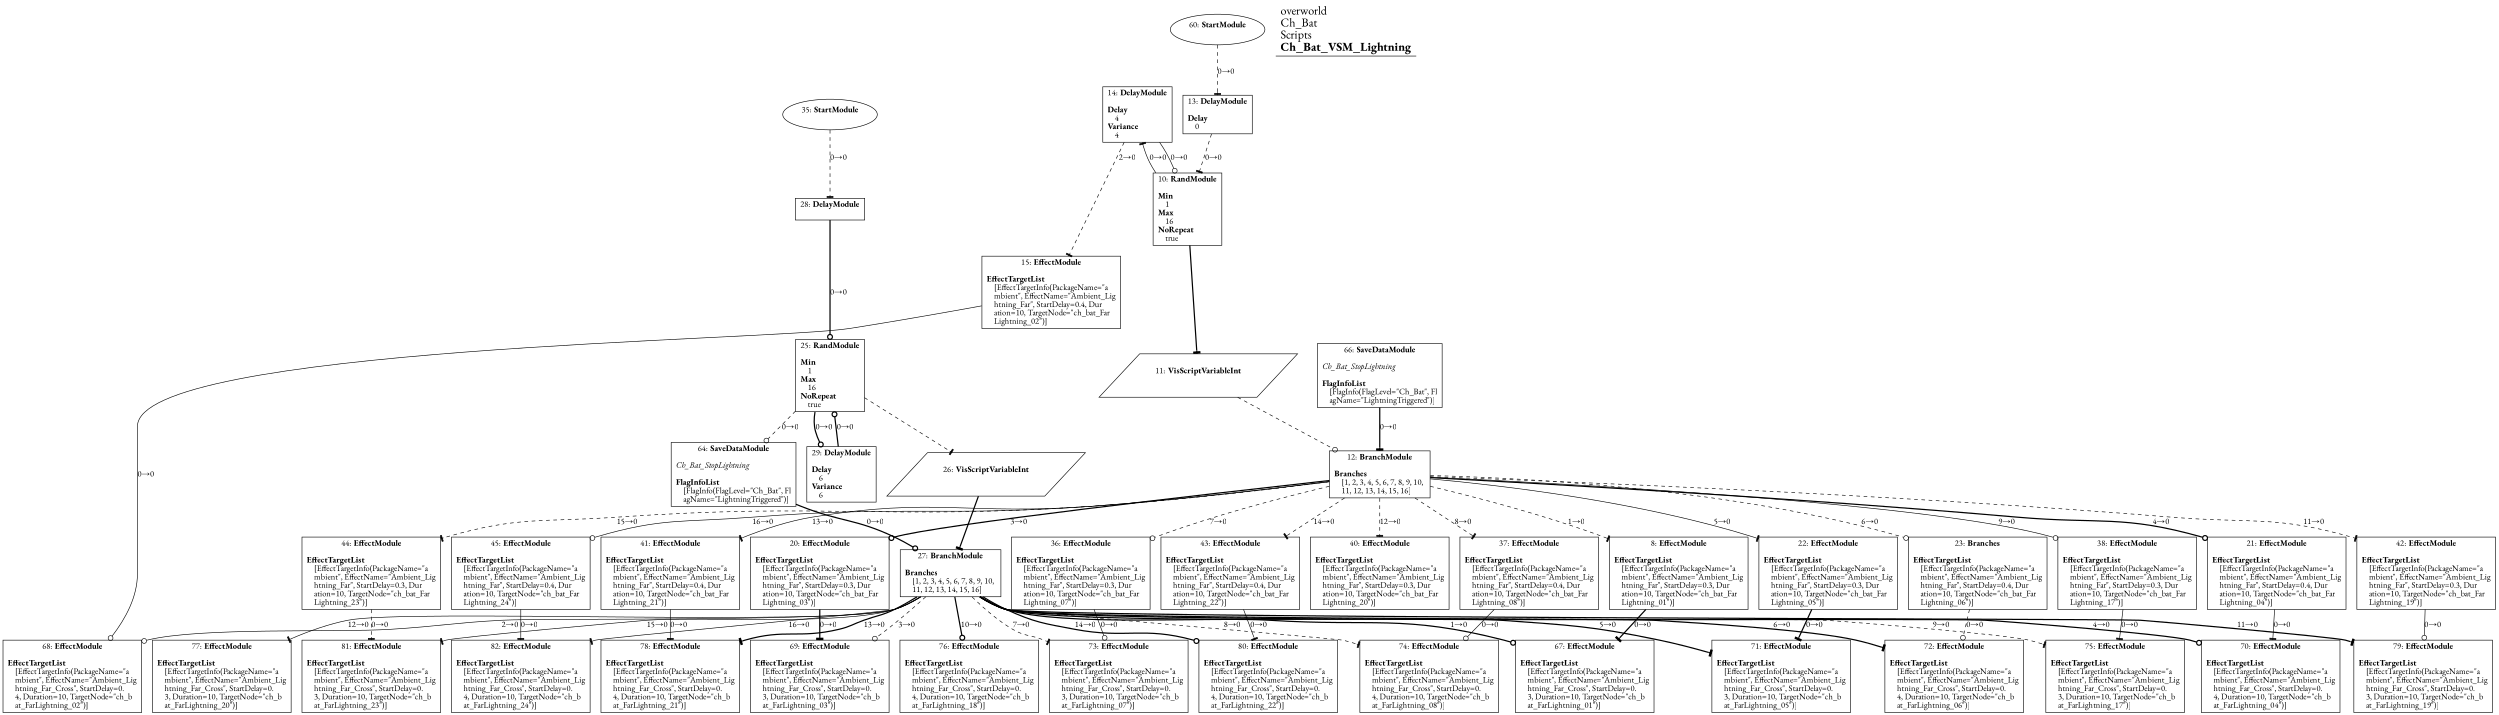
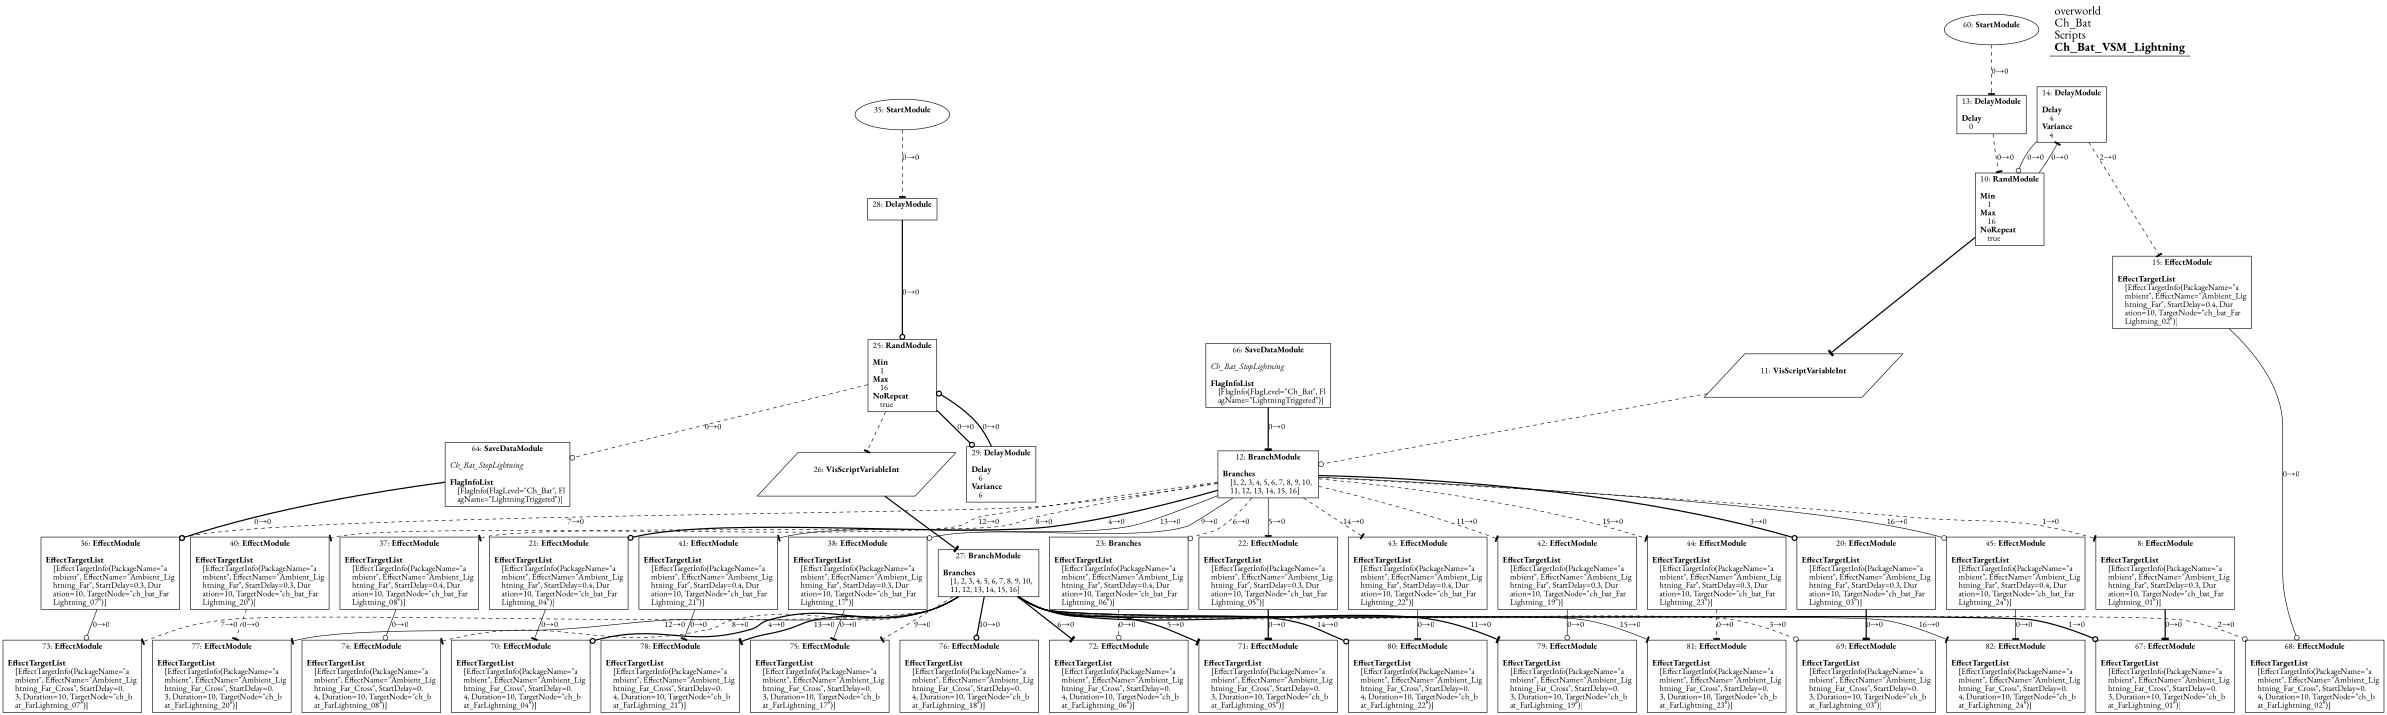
(856, 523) -> (314, 504)
(516, 620) -> (1630, 617)
none -> (241, 623)
